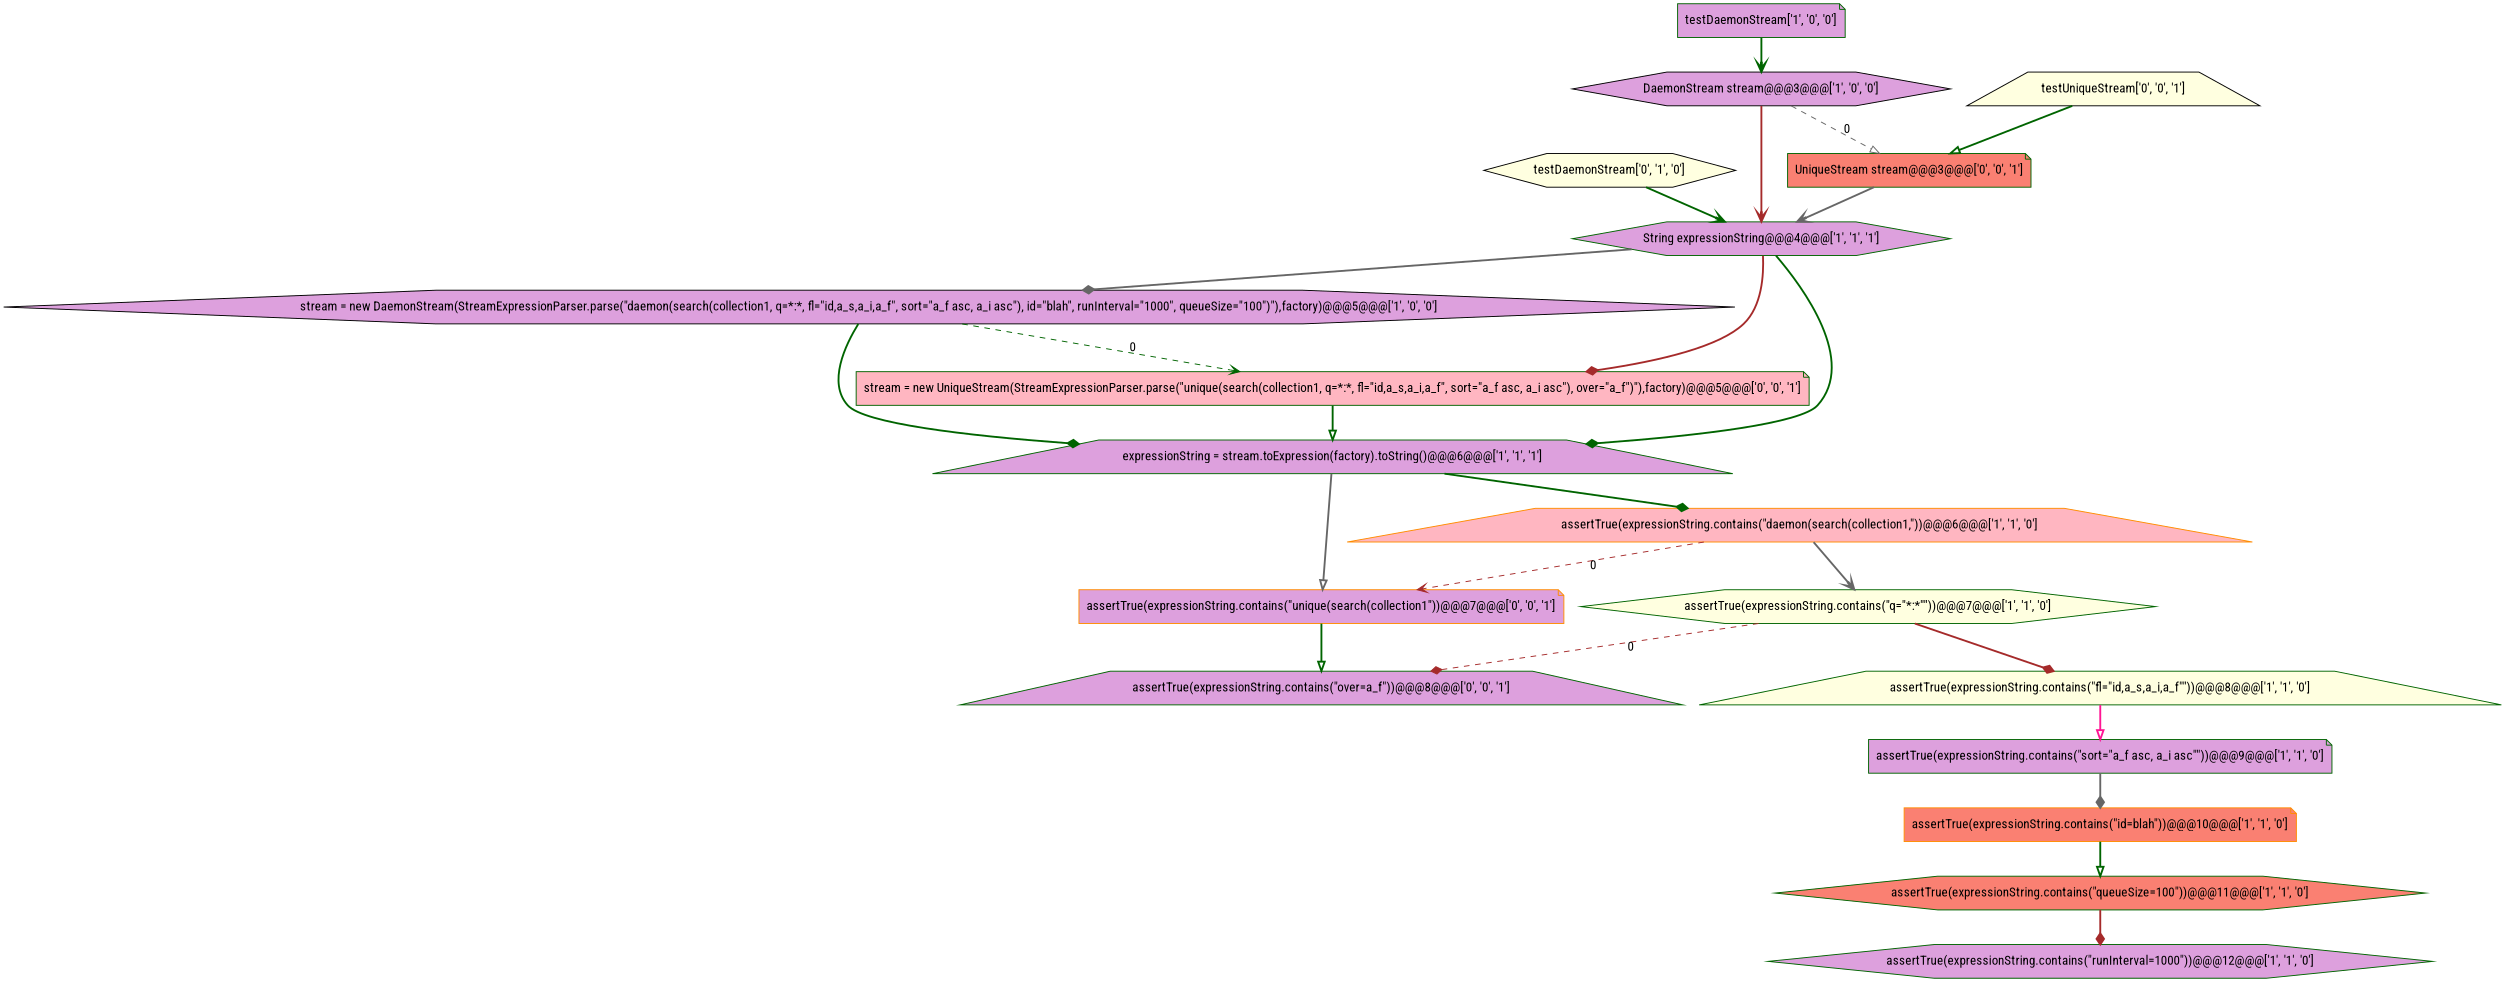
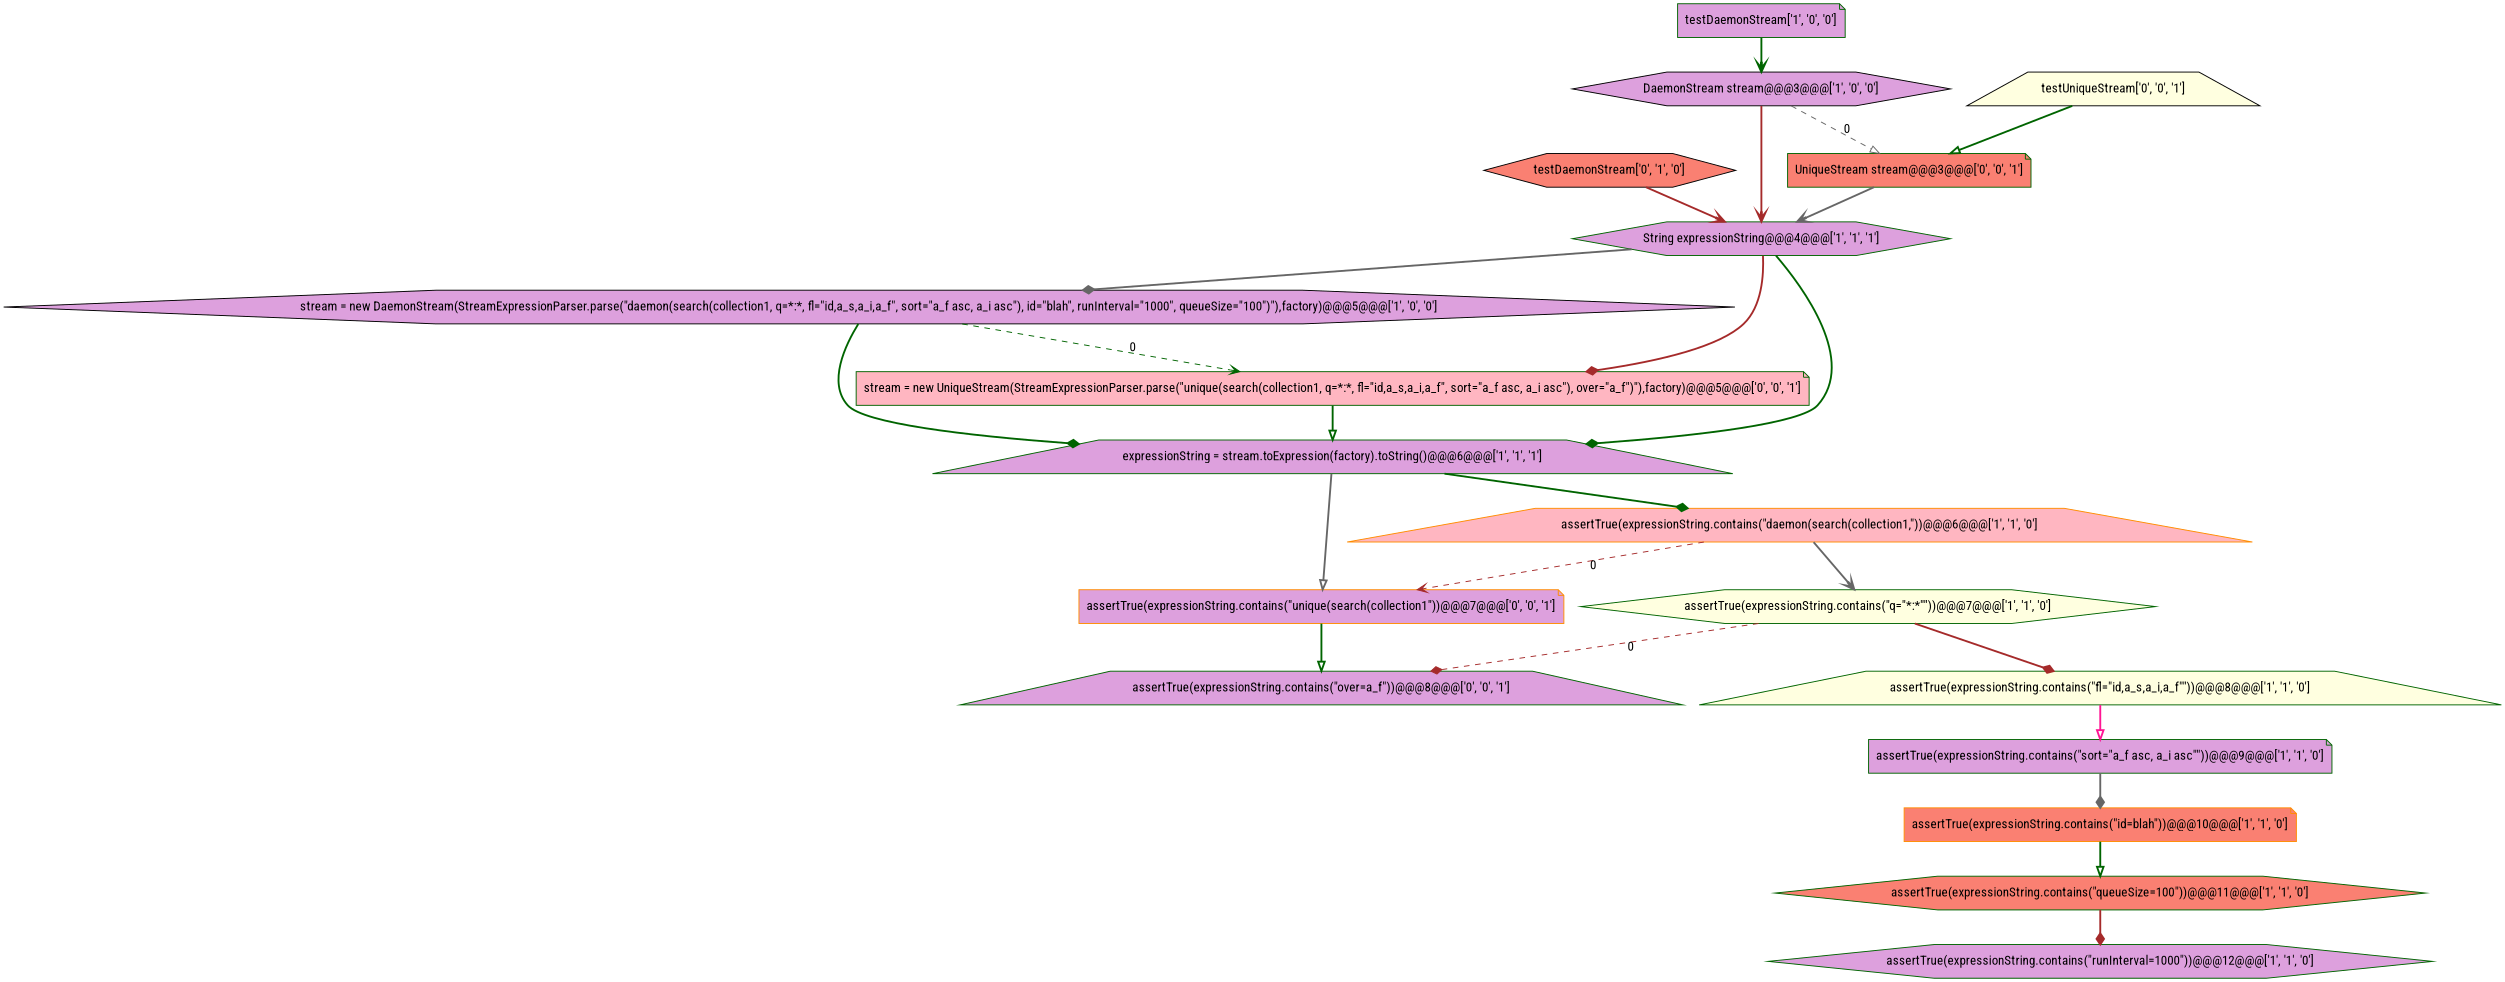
(1610, 170) -> (1610, 170)
(1681, 203) -> (1681, 203)
